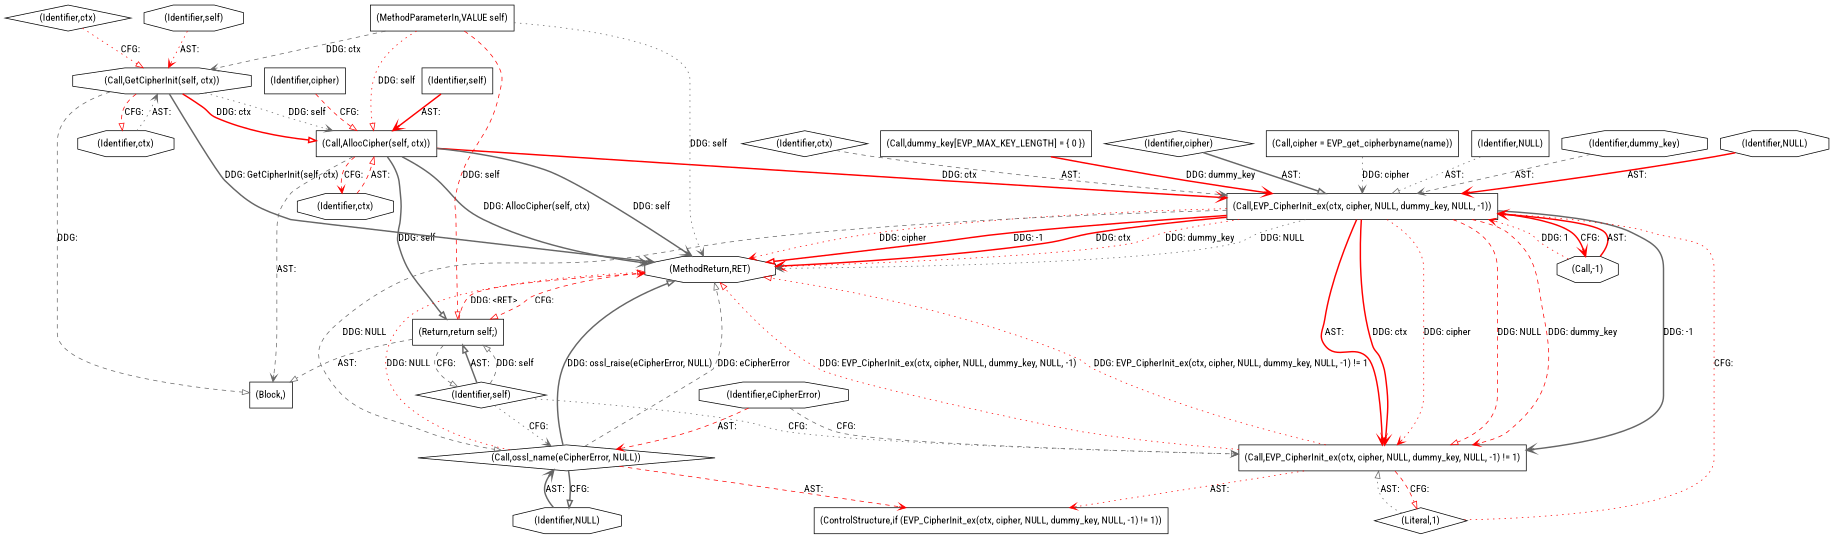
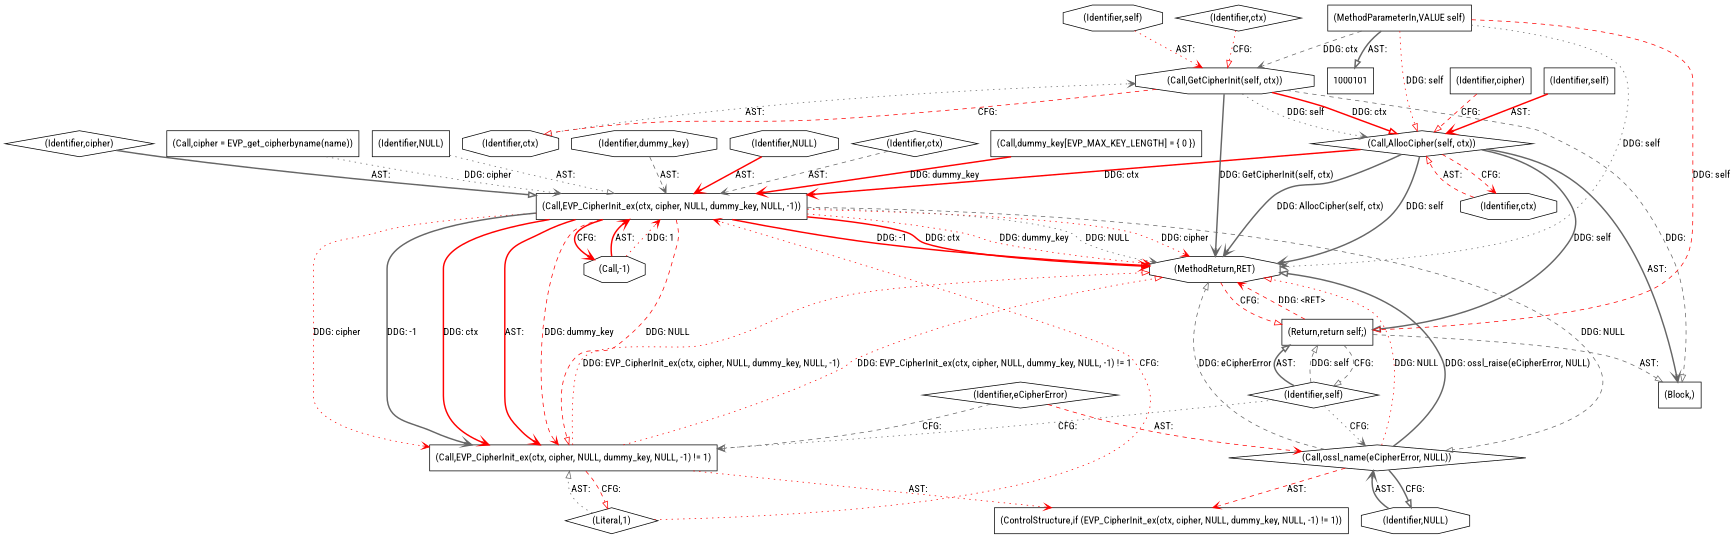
none -> (1350, 81)
(377, 144) -> (1422, 144)
(277, 246) -> (1618, 228)
(774, 395) -> (1020, 395)
